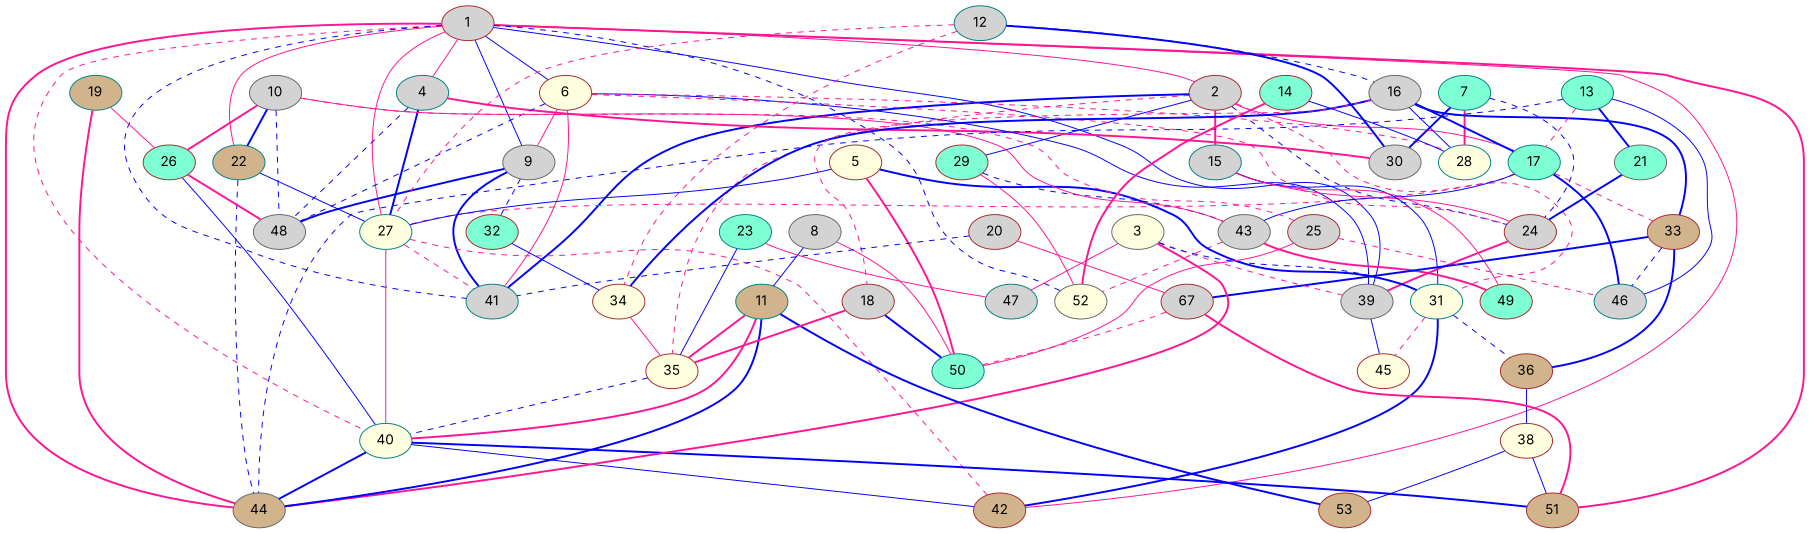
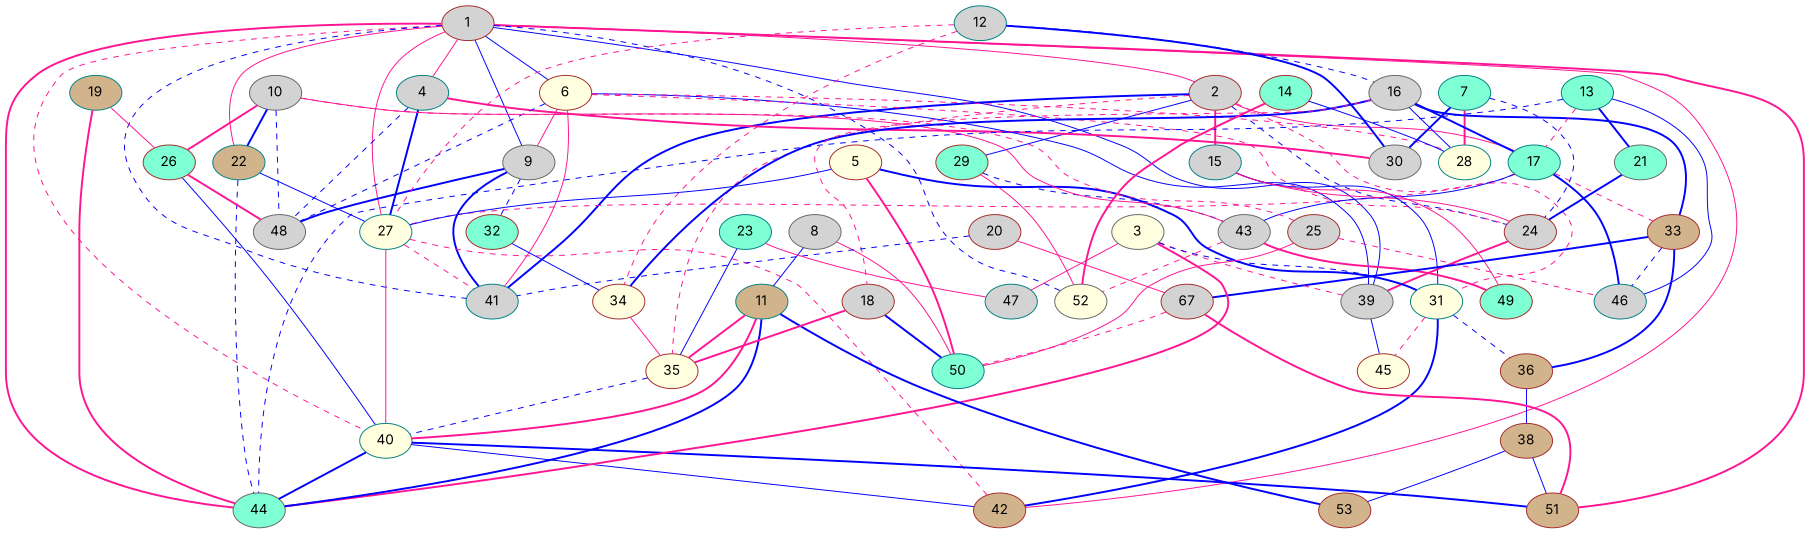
(1526, 441) -> (1526, 441)
(259, 510) -> (259, 510)
